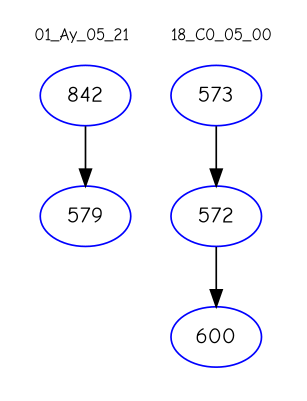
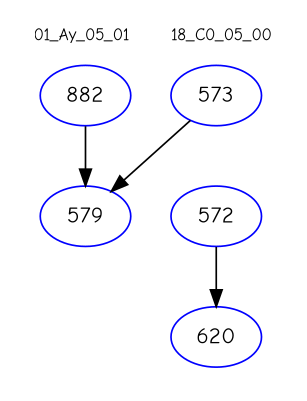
(82, 36) -> (82, 36)
(85, 96) -> (85, 96)
(216, 148) -> (169, 140)
(216, 337) -> (216, 337)
